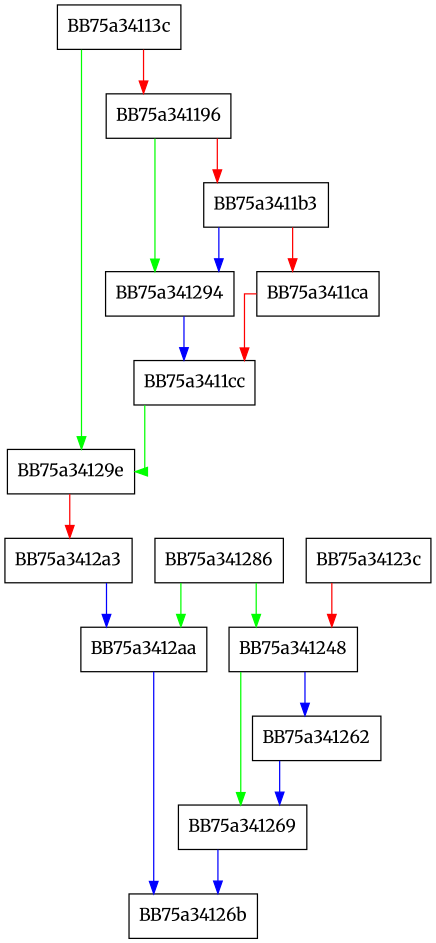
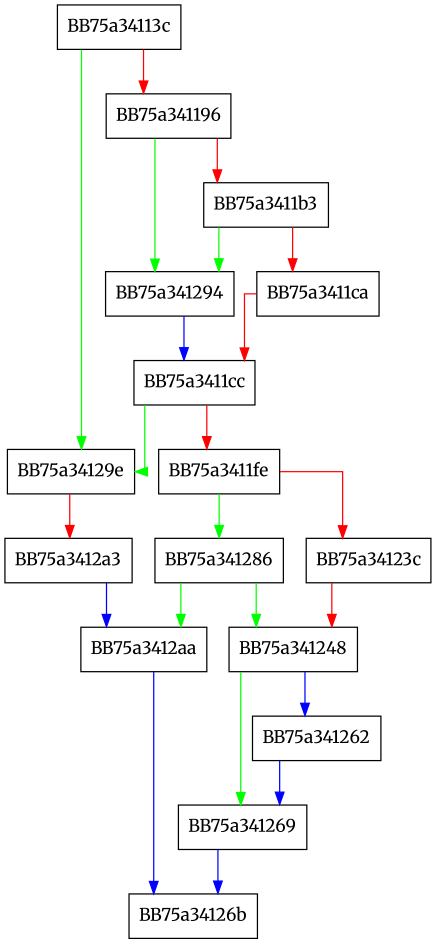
(219, 243) -> (219, 243)
none -> (219, 472)
